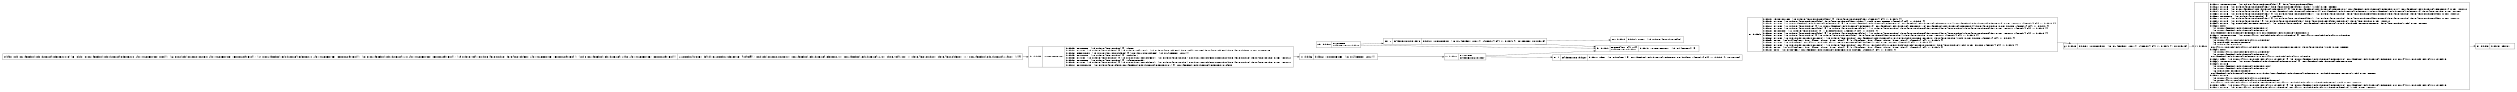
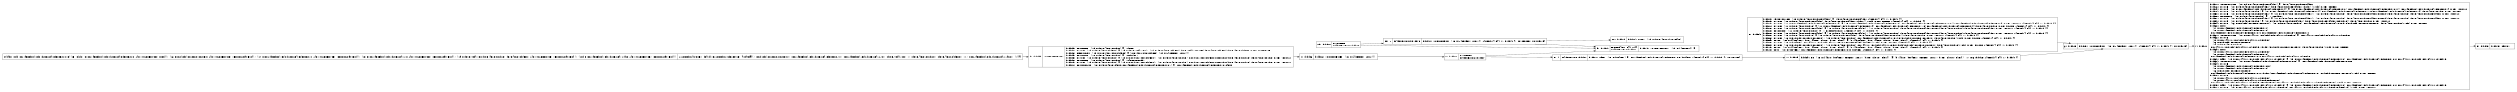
(1466, 56) -> (1466, 56)
(1574, 58) -> (1574, 58)
none -> (1903, 58)
